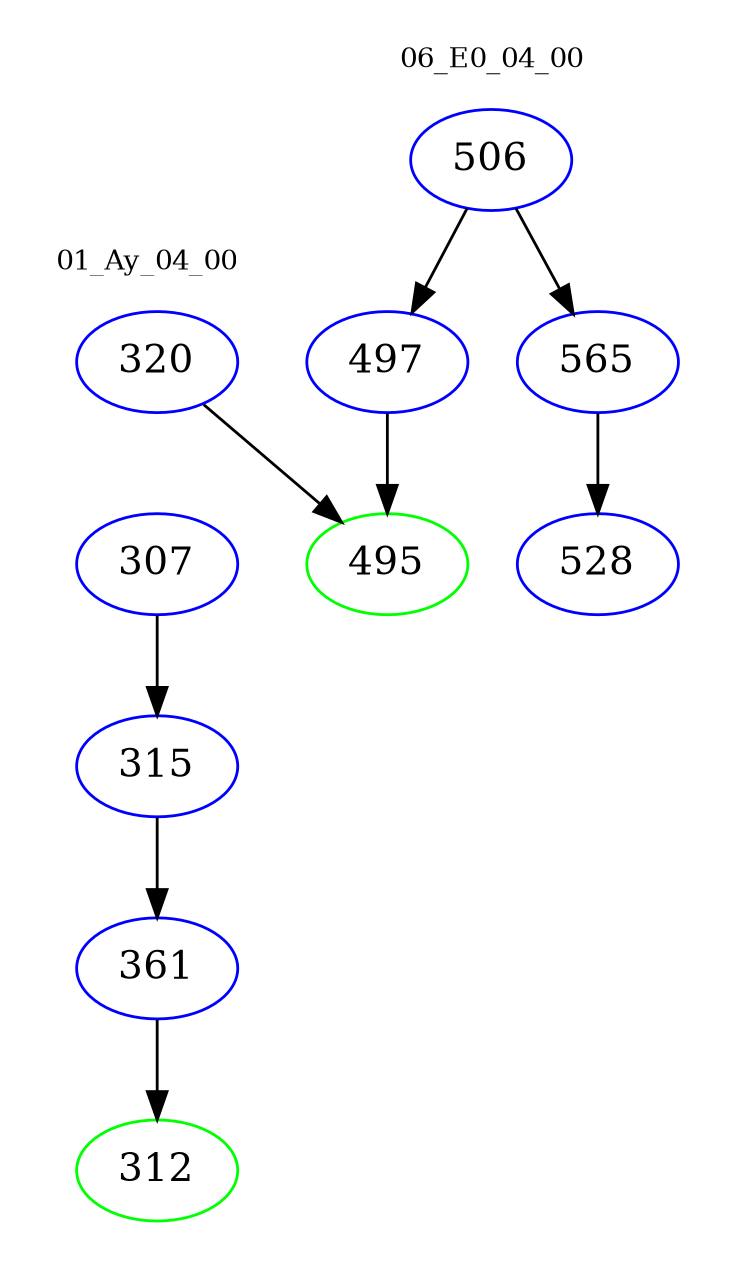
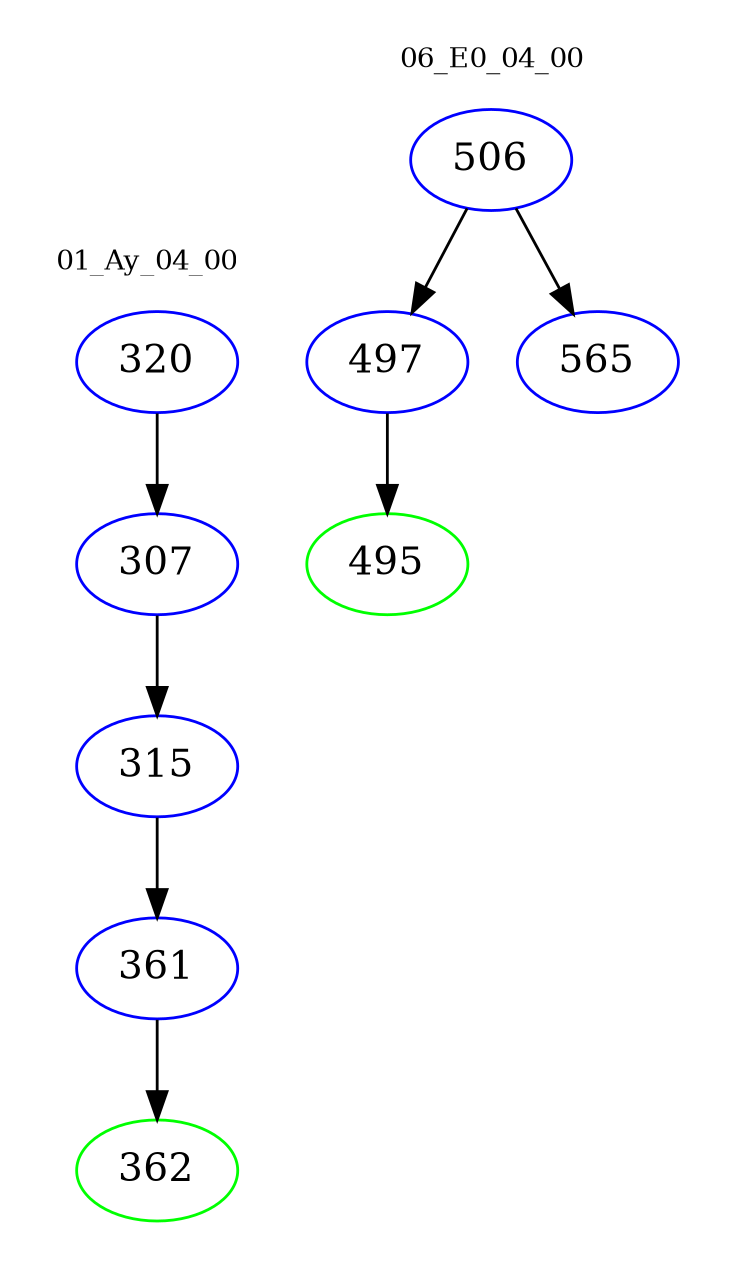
(241, 437) -> (157, 449)
(598, 564) -> none
(157, 1170) -> (157, 1170)
